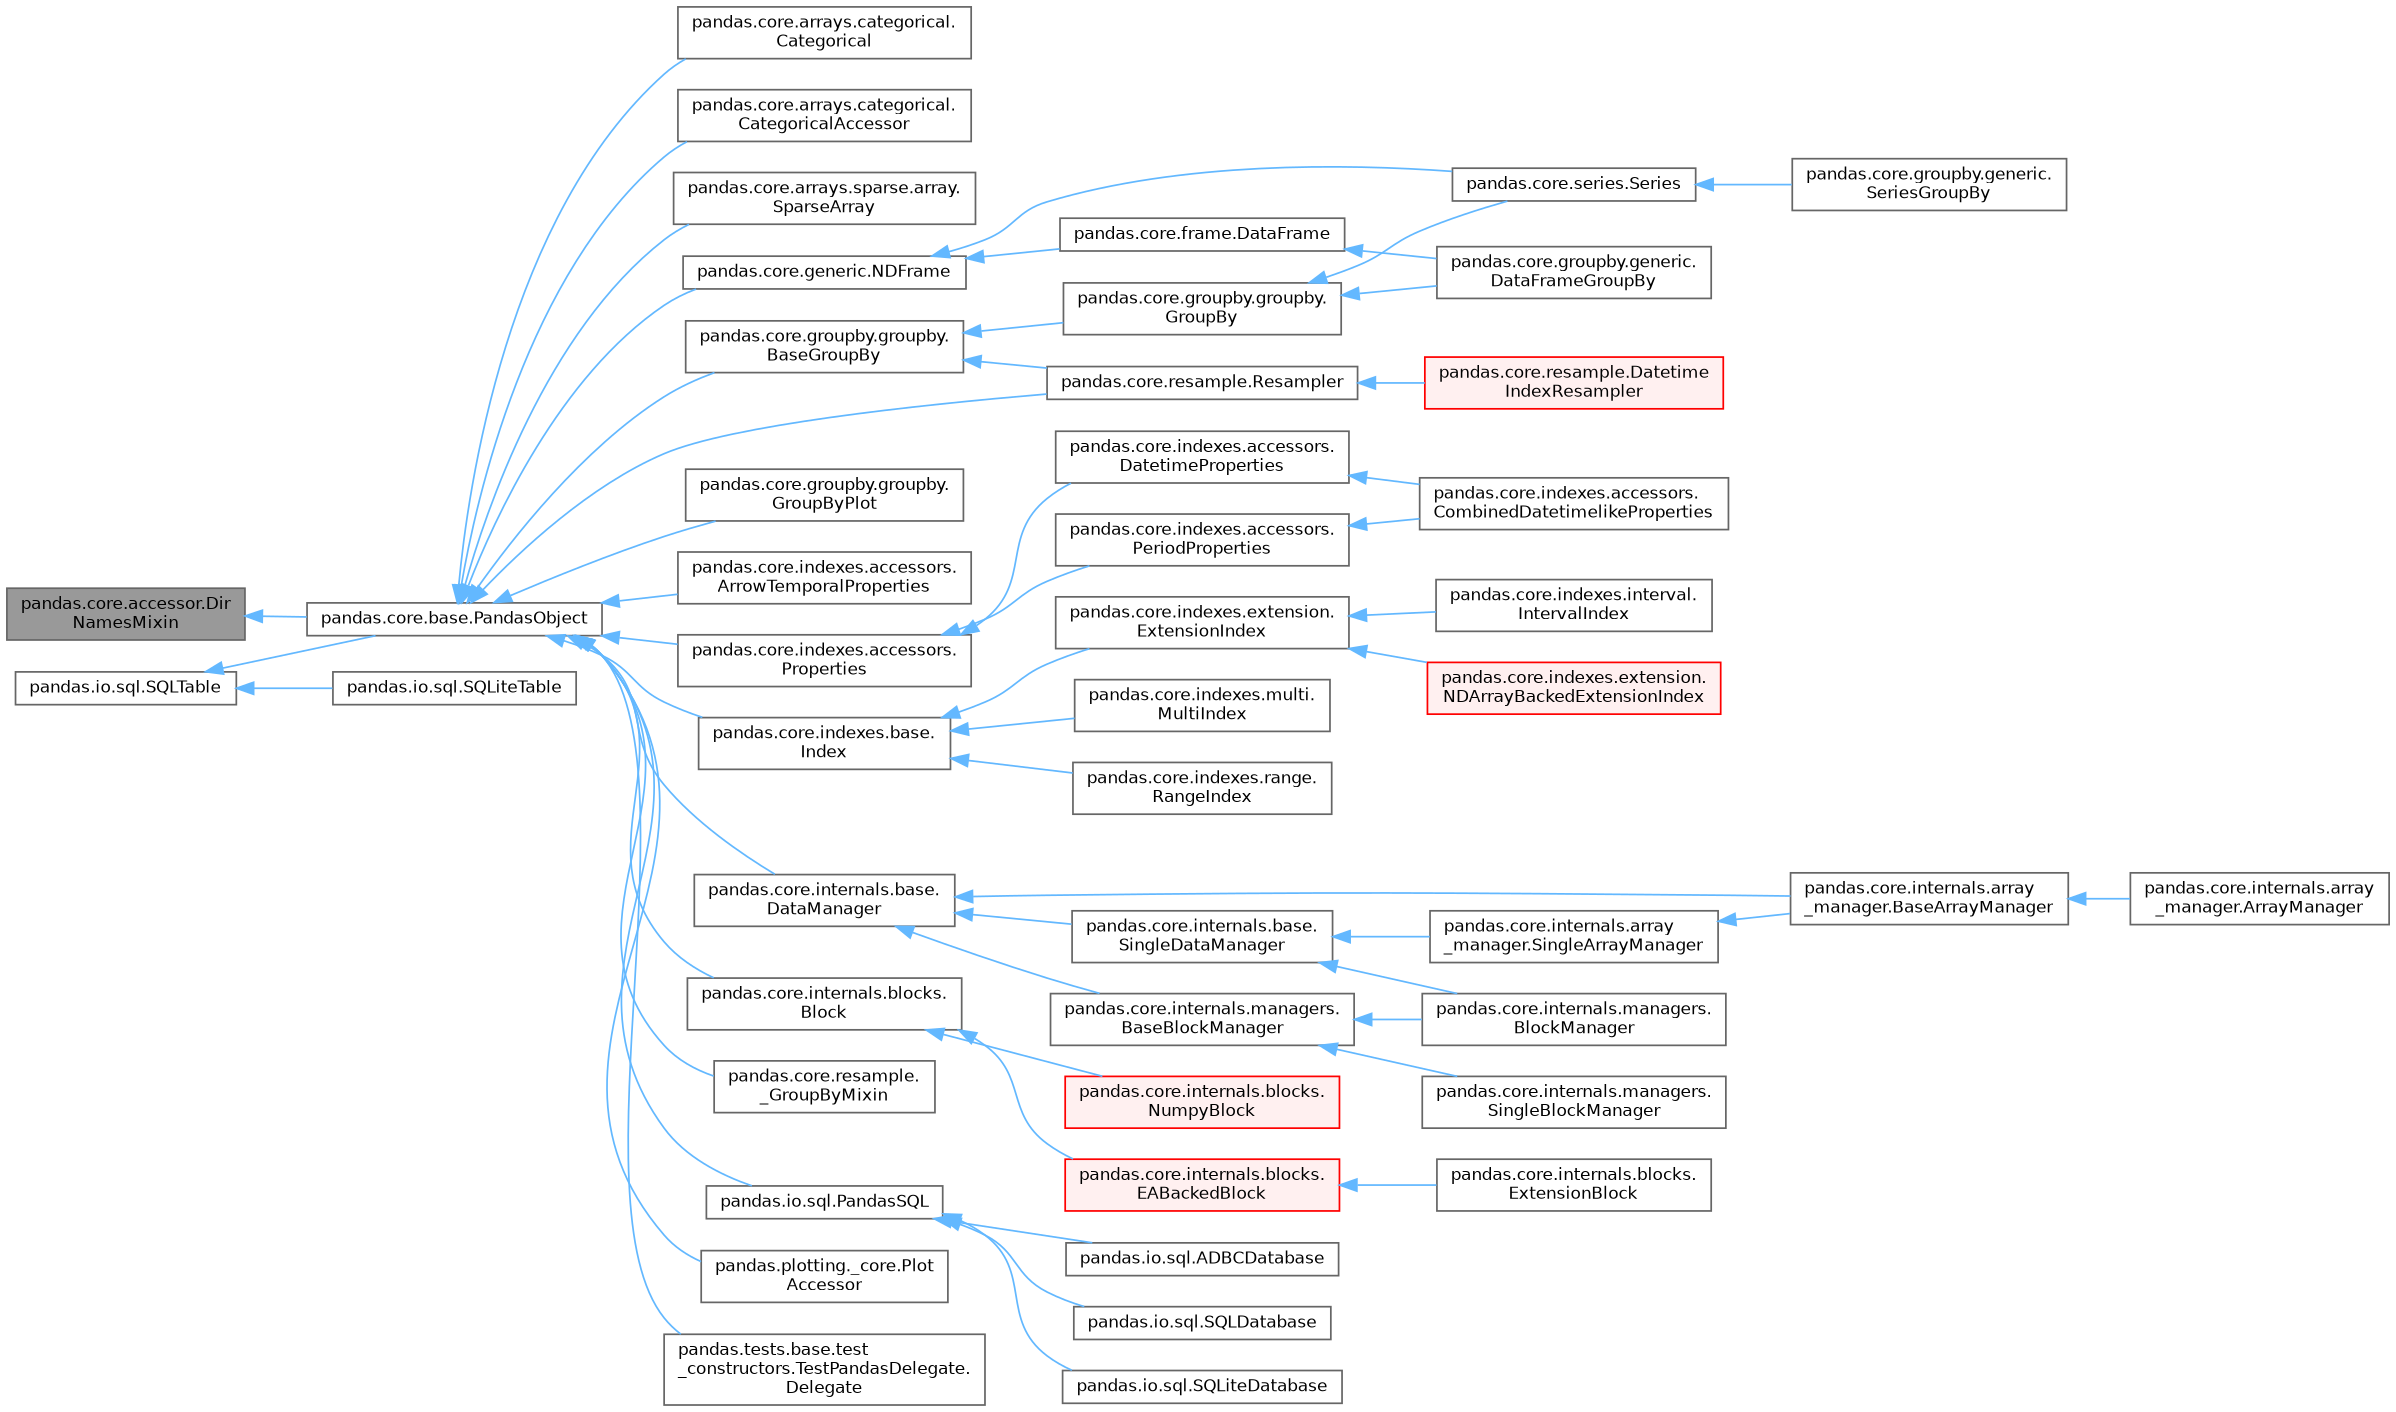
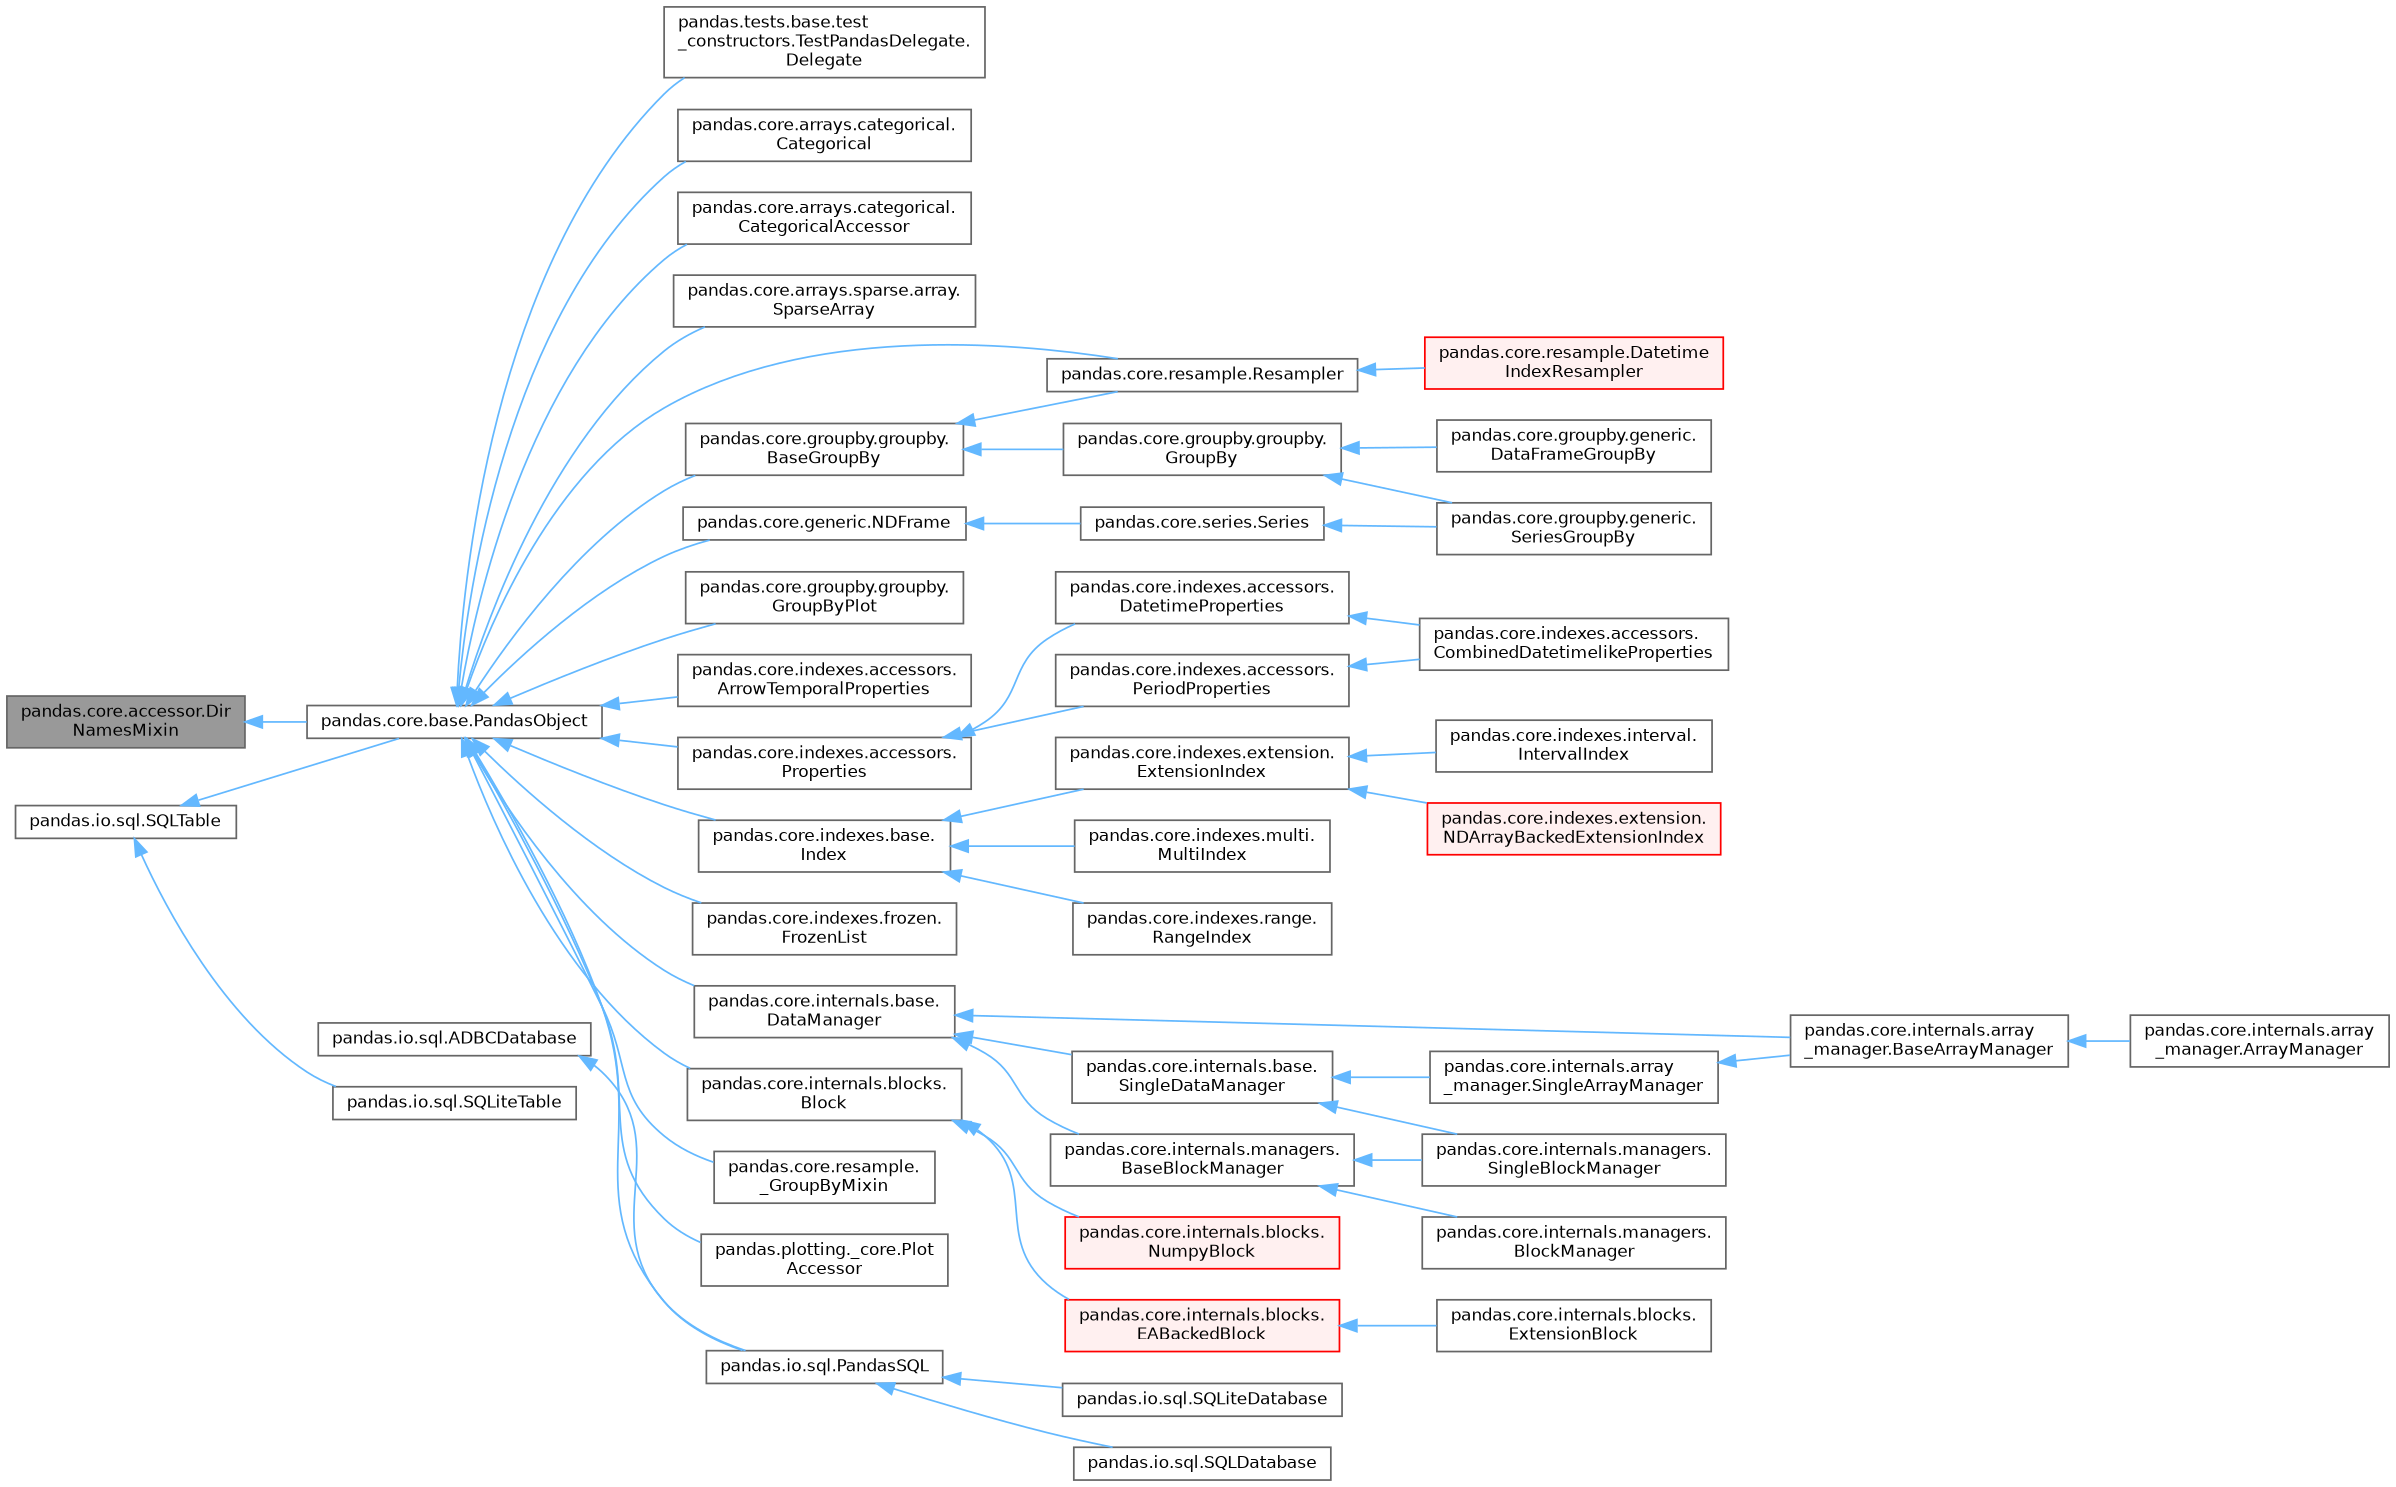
(1414, 234) -> (1397, 491)
(1202, 235) -> none
none -> (825, 929)
(1397, 980) -> (1397, 1121)
(1022, 1232) -> (634, 1220)
